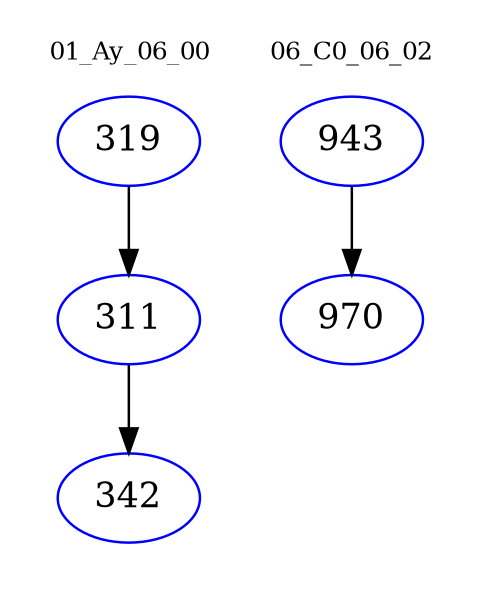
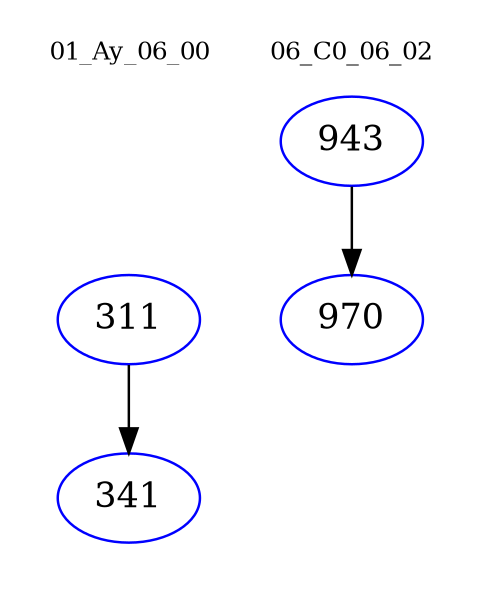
(129, 141) -> none
(129, 498) -> (129, 498)
